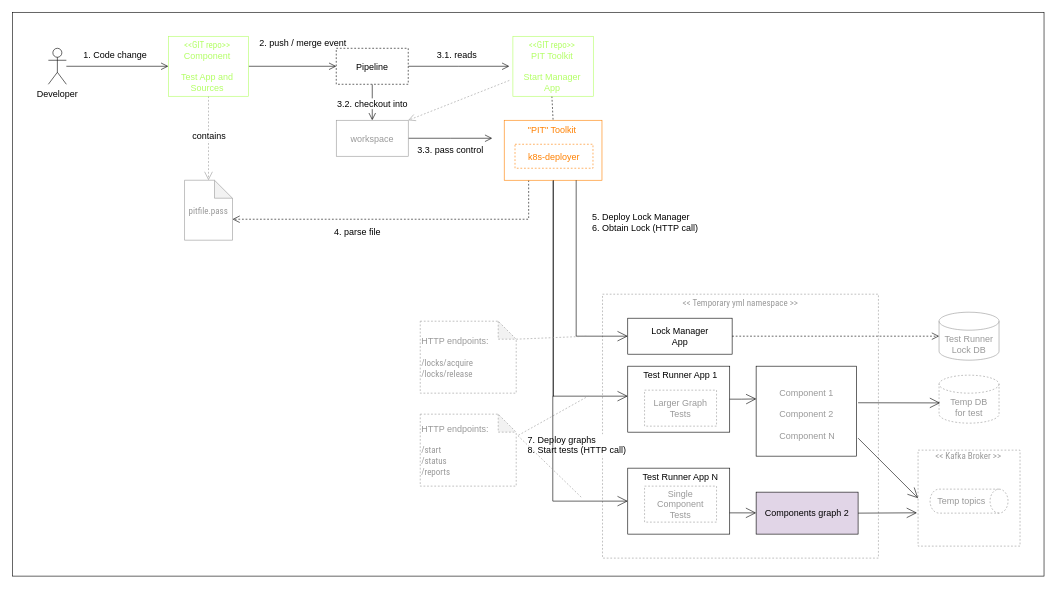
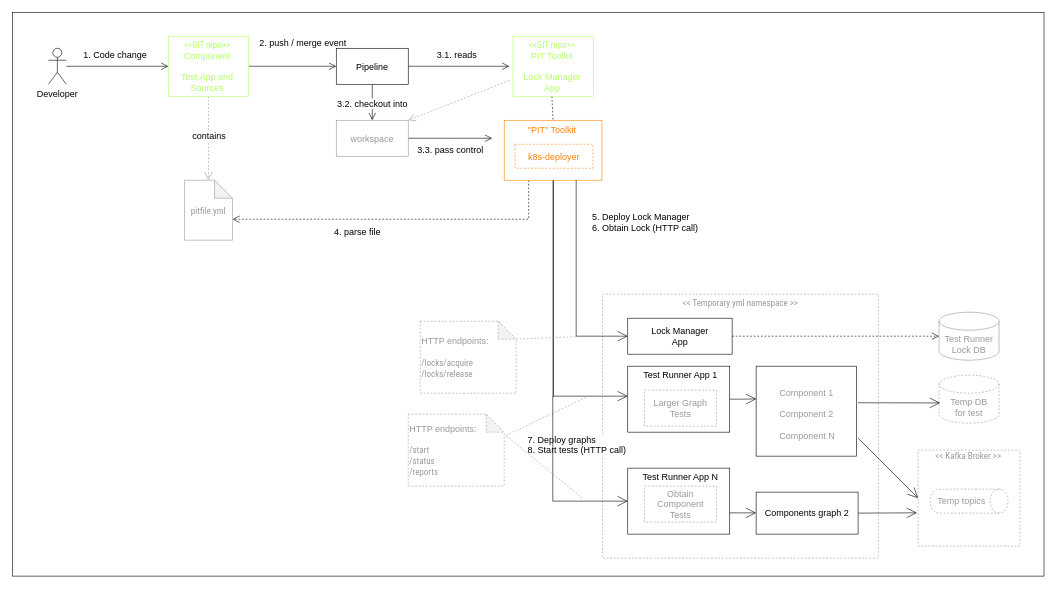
(372, 66) -> (372, 66)
(552, 66) -> (552, 66)
(209, 210) -> (209, 210)
(468, 450) -> (456, 450)
(681, 504) -> (681, 504)
(807, 513) -> (807, 513)
